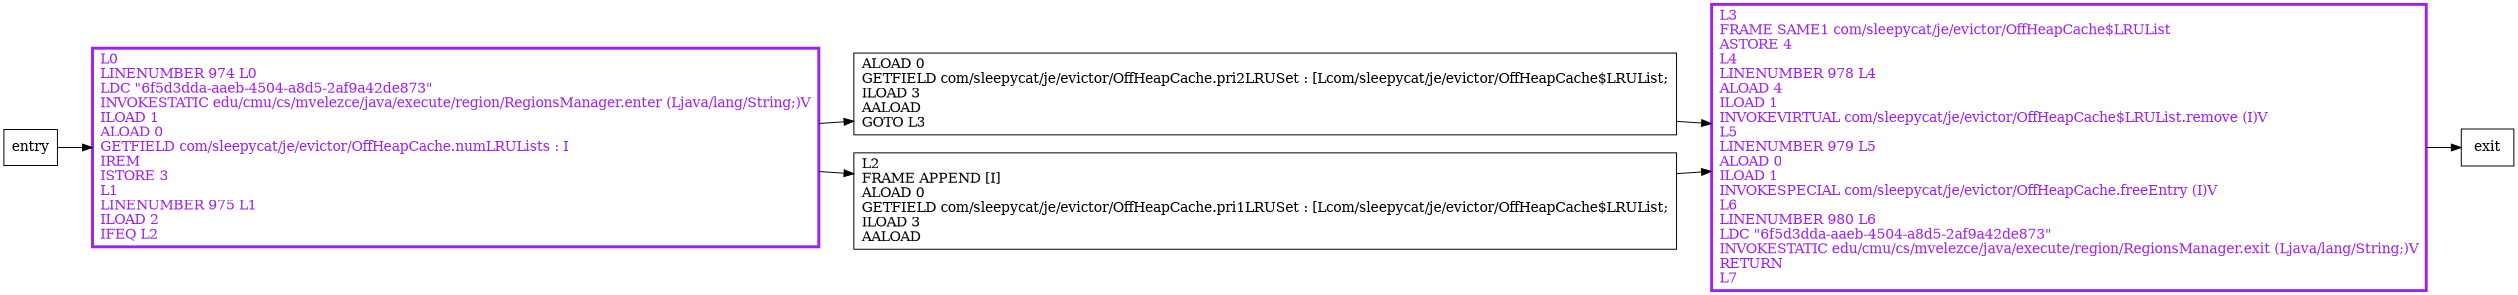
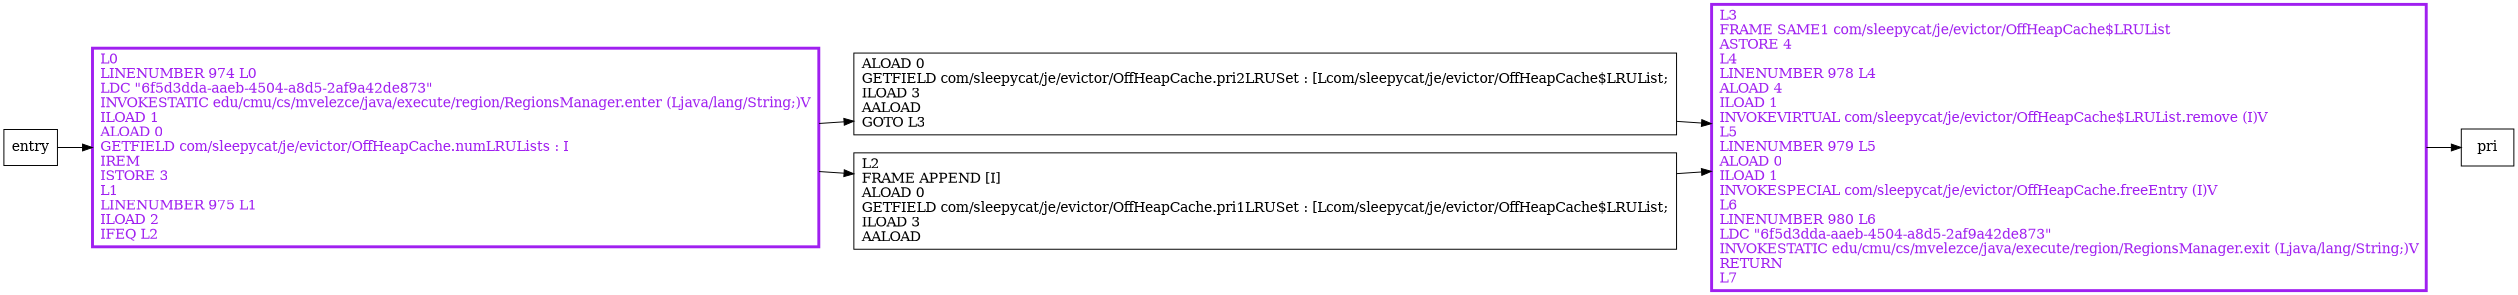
(2488, 148) -> (2488, 148)
